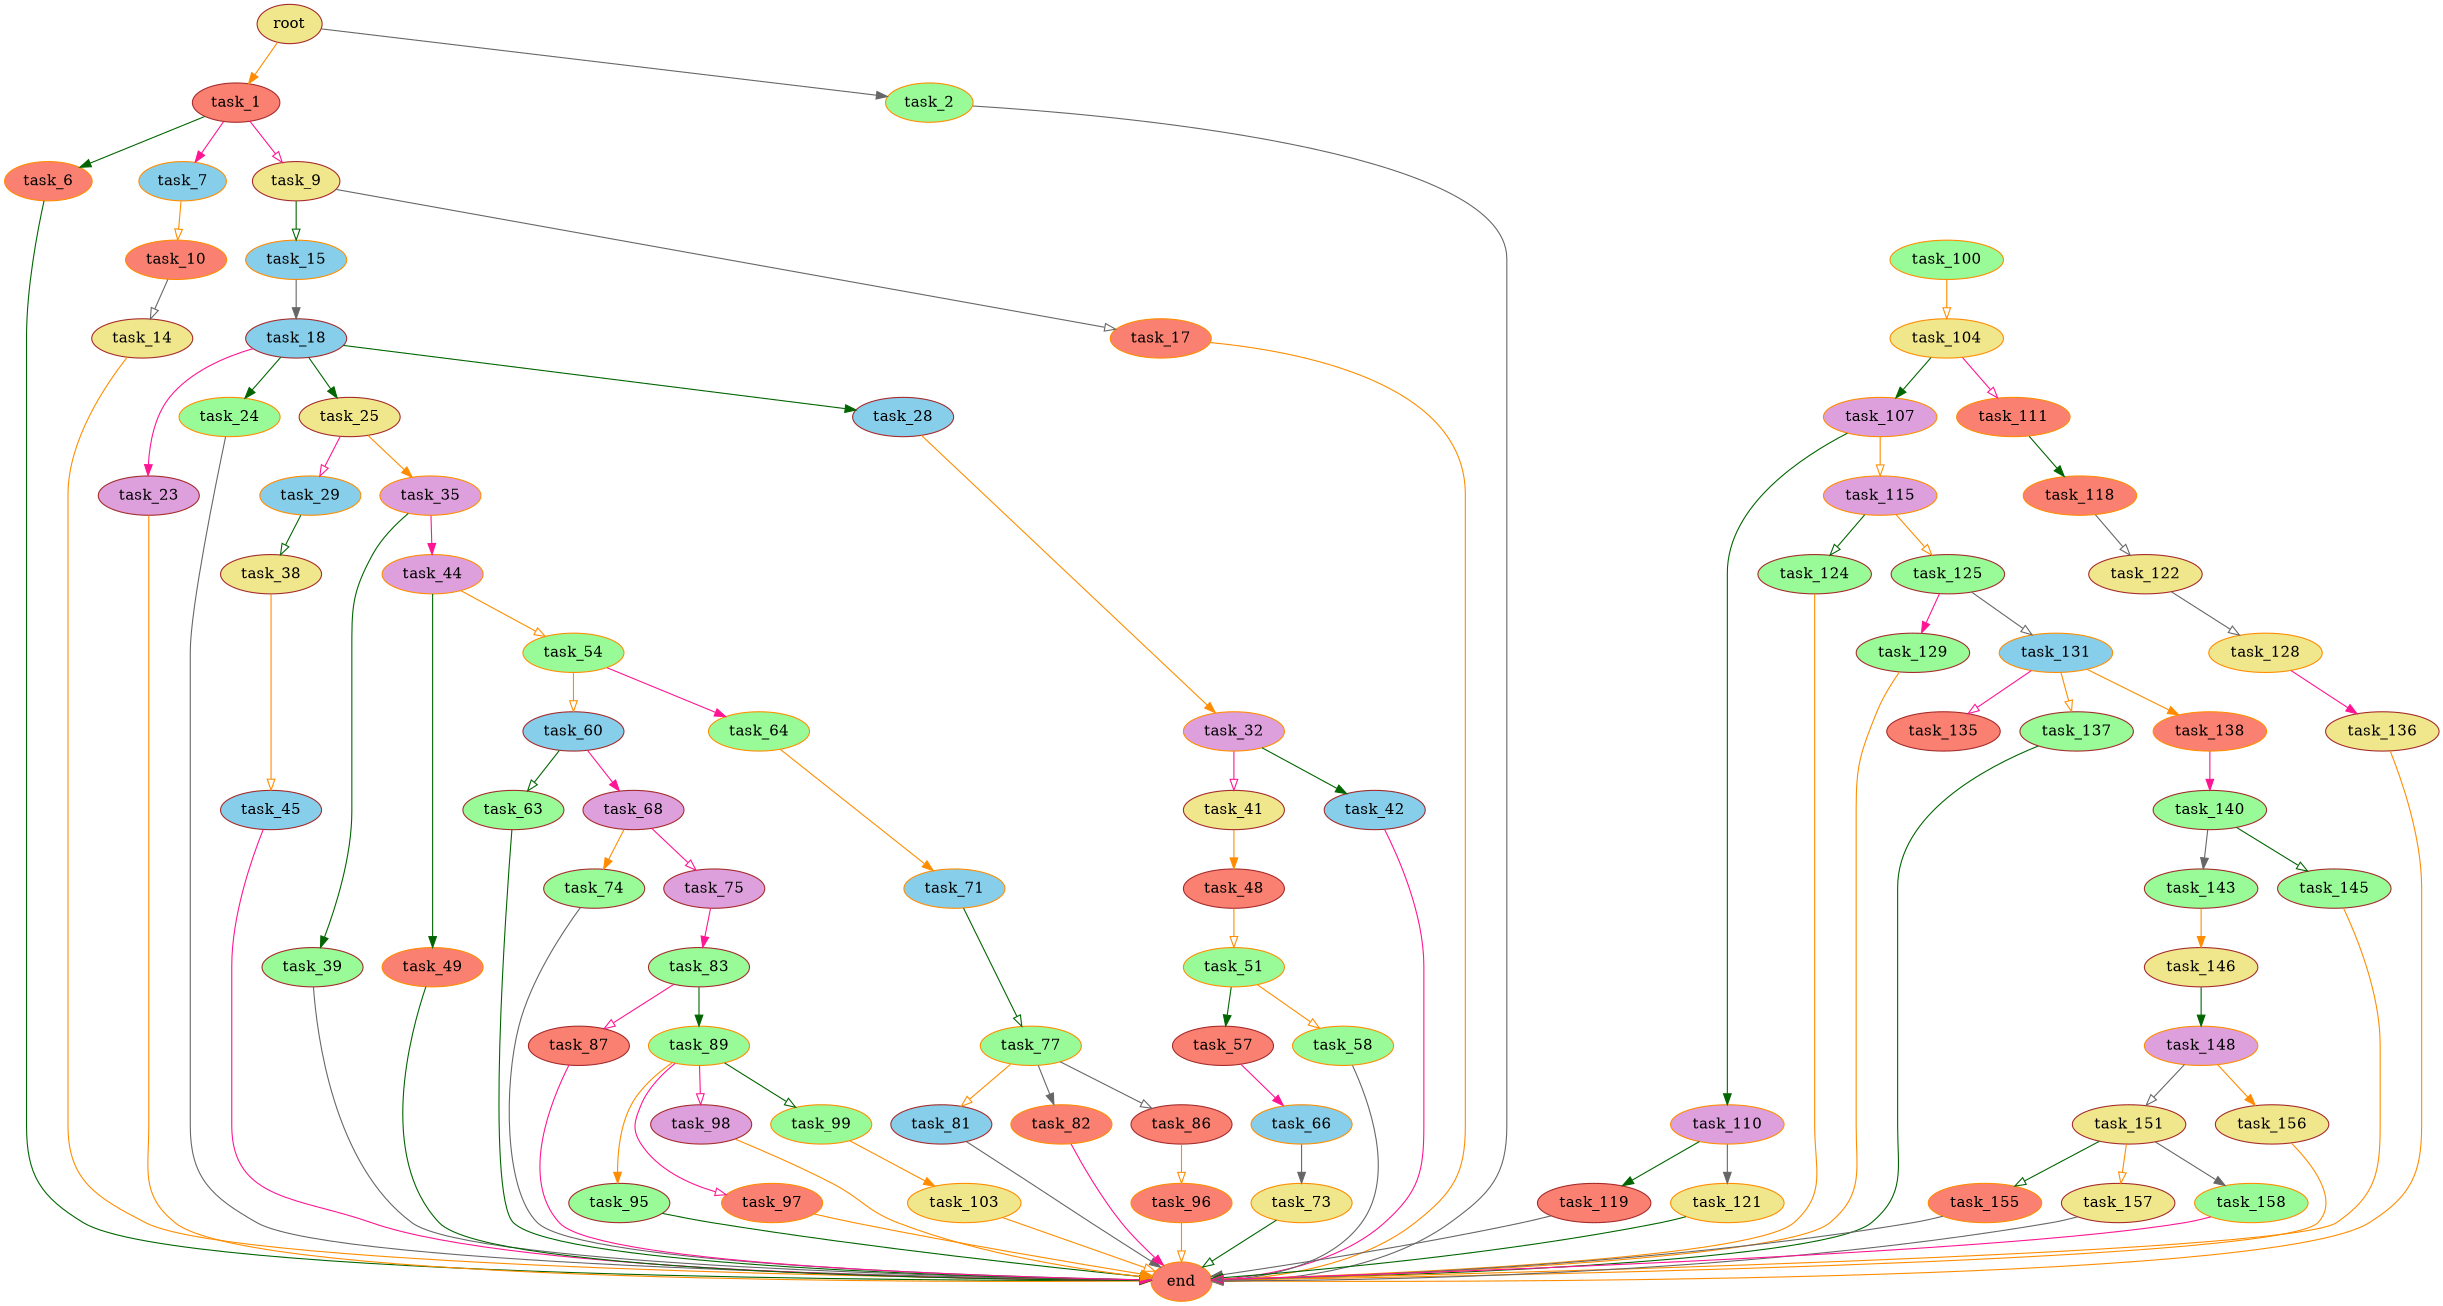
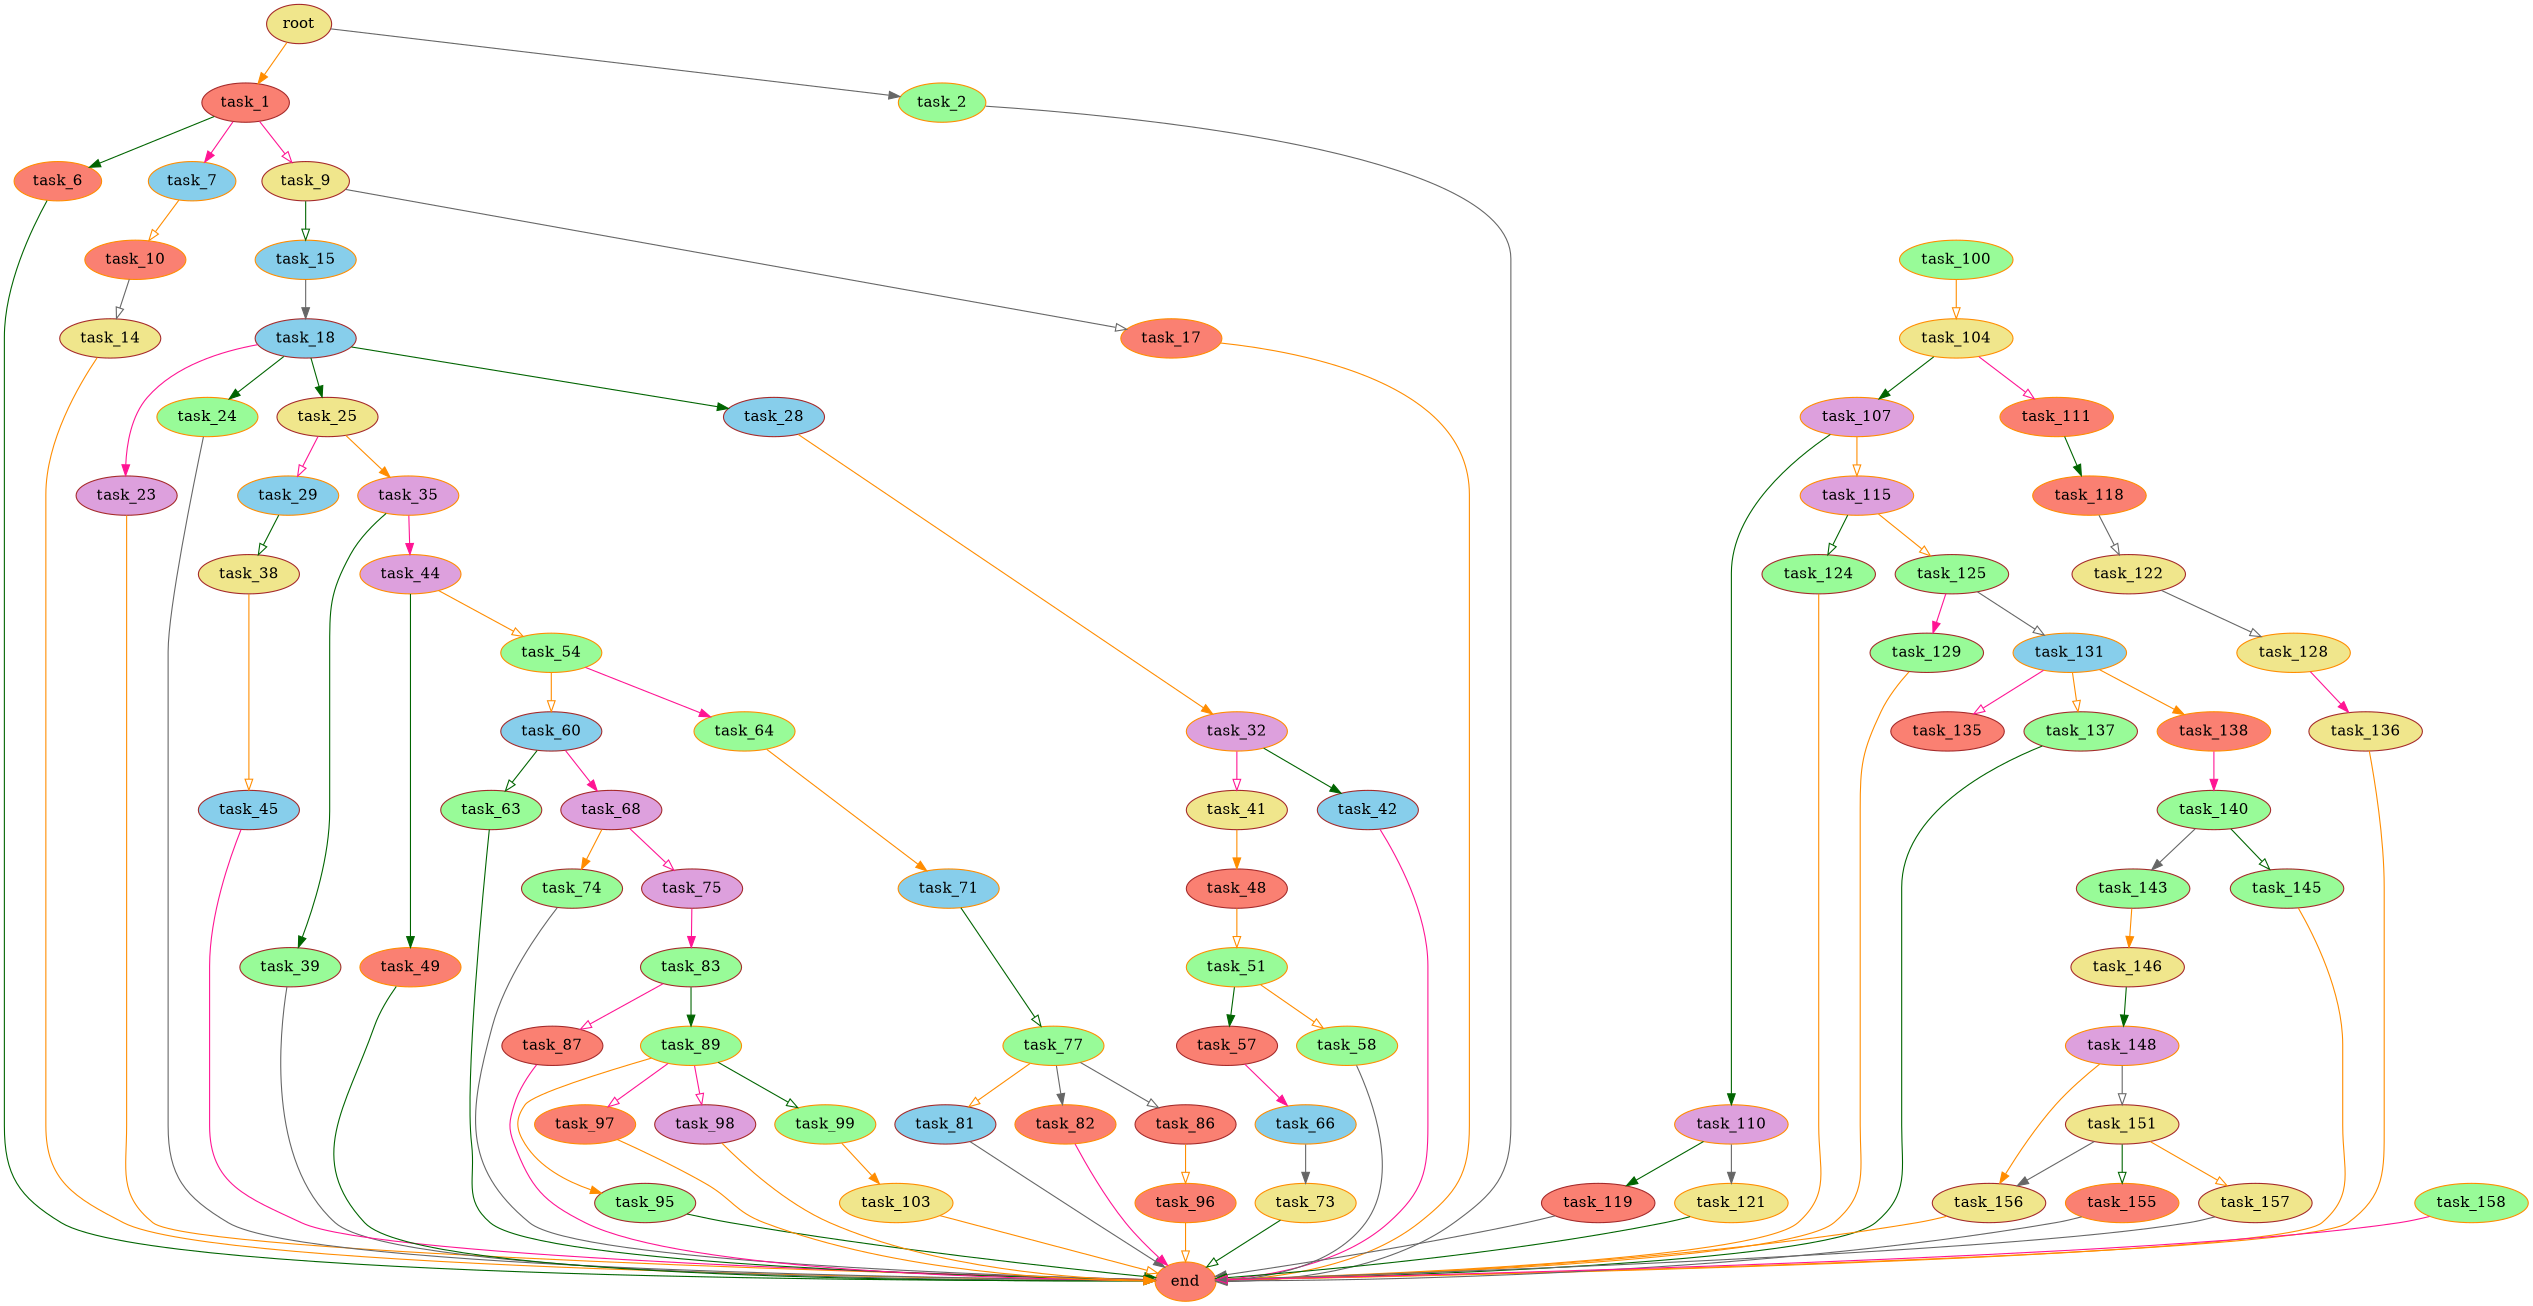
(2185, 1161) -> (2061, 1161)
